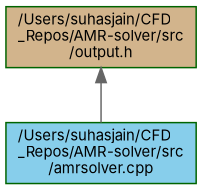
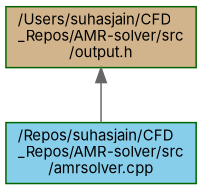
(101, 153) -> (101, 153)
